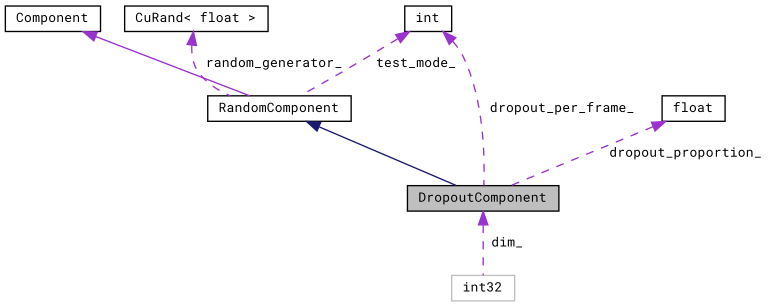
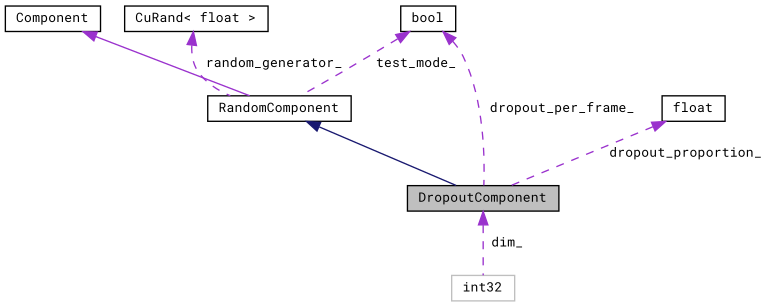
(428, 19) -> (428, 19)
